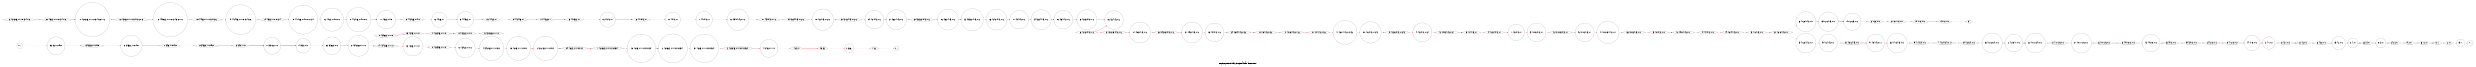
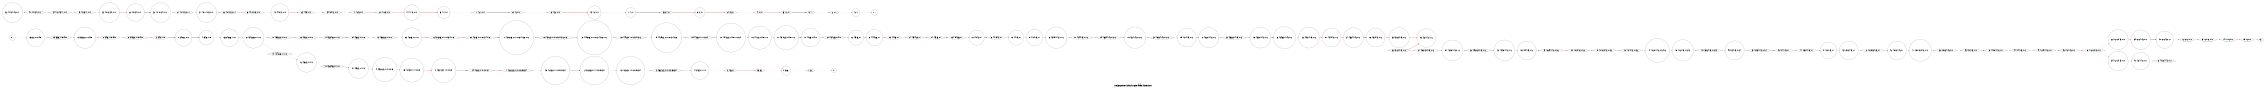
none -> (412, 38)
(1876, 43) -> none
